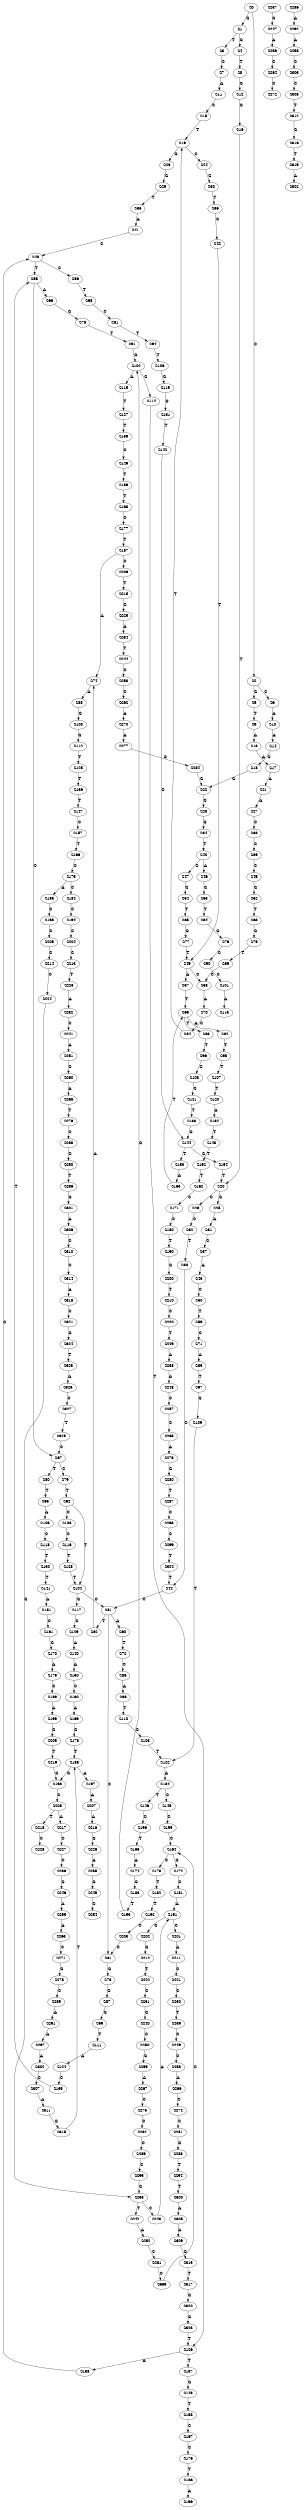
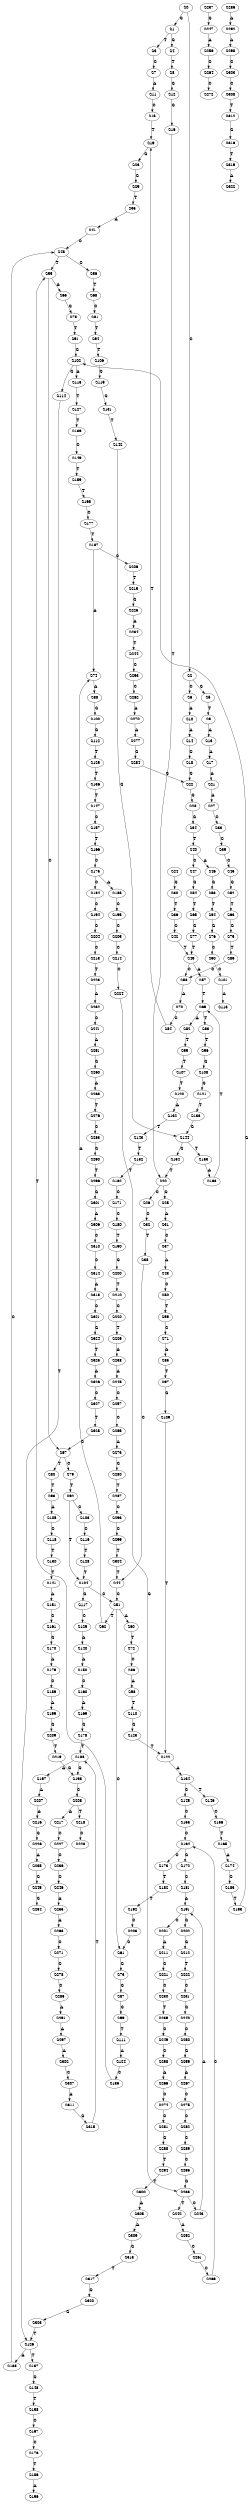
(192, 153) -> none
(162, 2285) -> (211, 2280)
